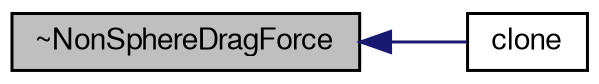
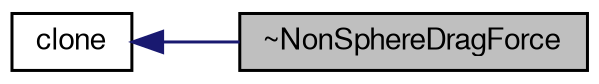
(429, 42) -> (201, 42)
